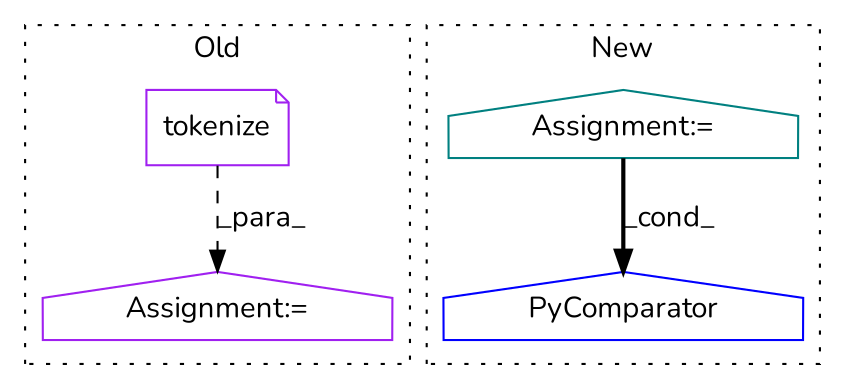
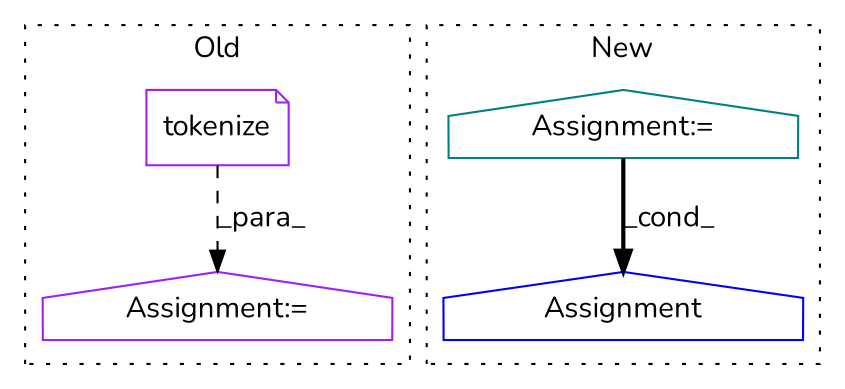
(623, 310) -> (623, 310)
